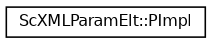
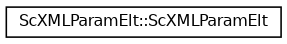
(106, 22) -> (144, 22)
